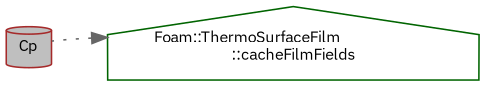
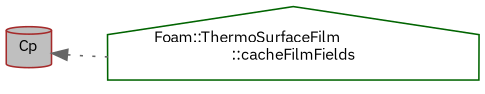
(72, 39) -> (88, 56)
